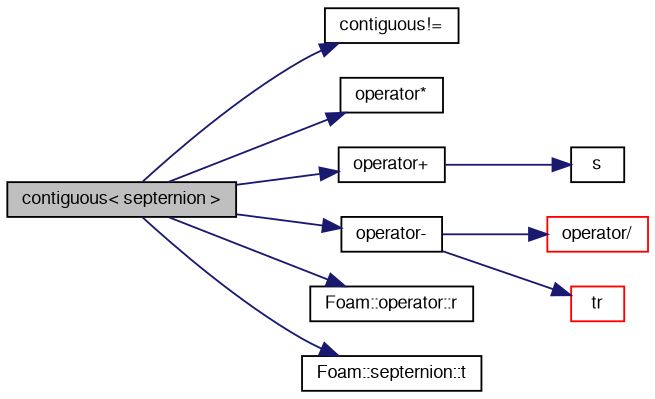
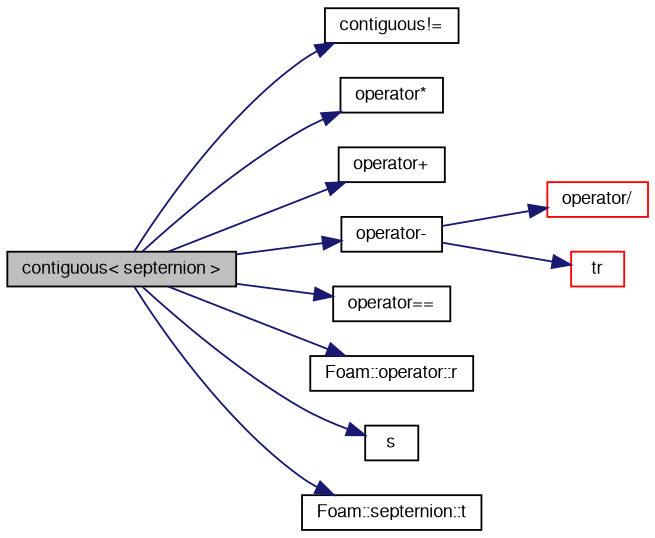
(499, 165) -> (239, 367)
none -> (392, 304)
